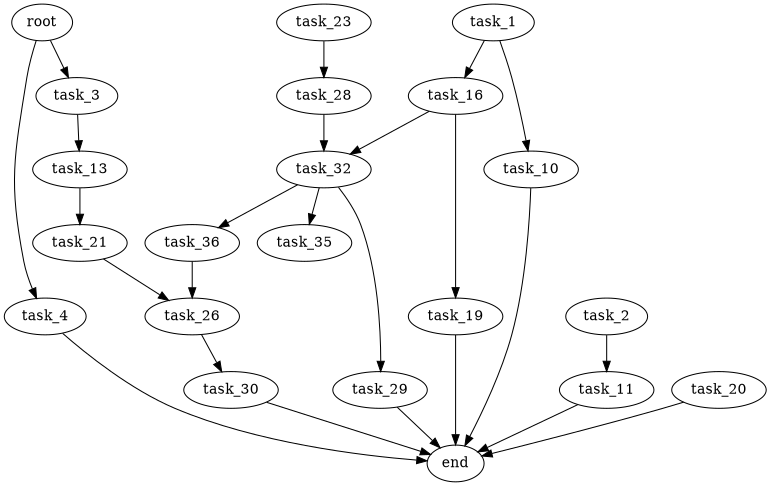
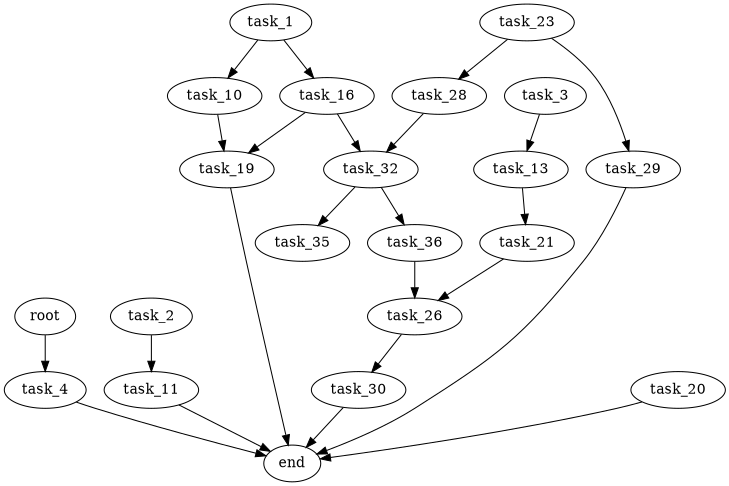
(57, 54) -> none
(373, 271) -> (599, 82)
(516, 316) -> (220, 128)
